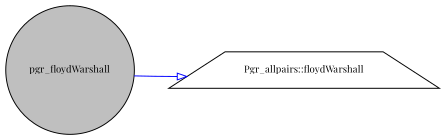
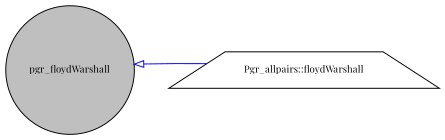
(156, 76) -> (175, 64)
